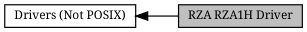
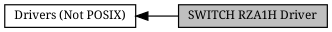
(240, 16) -> (253, 16)
